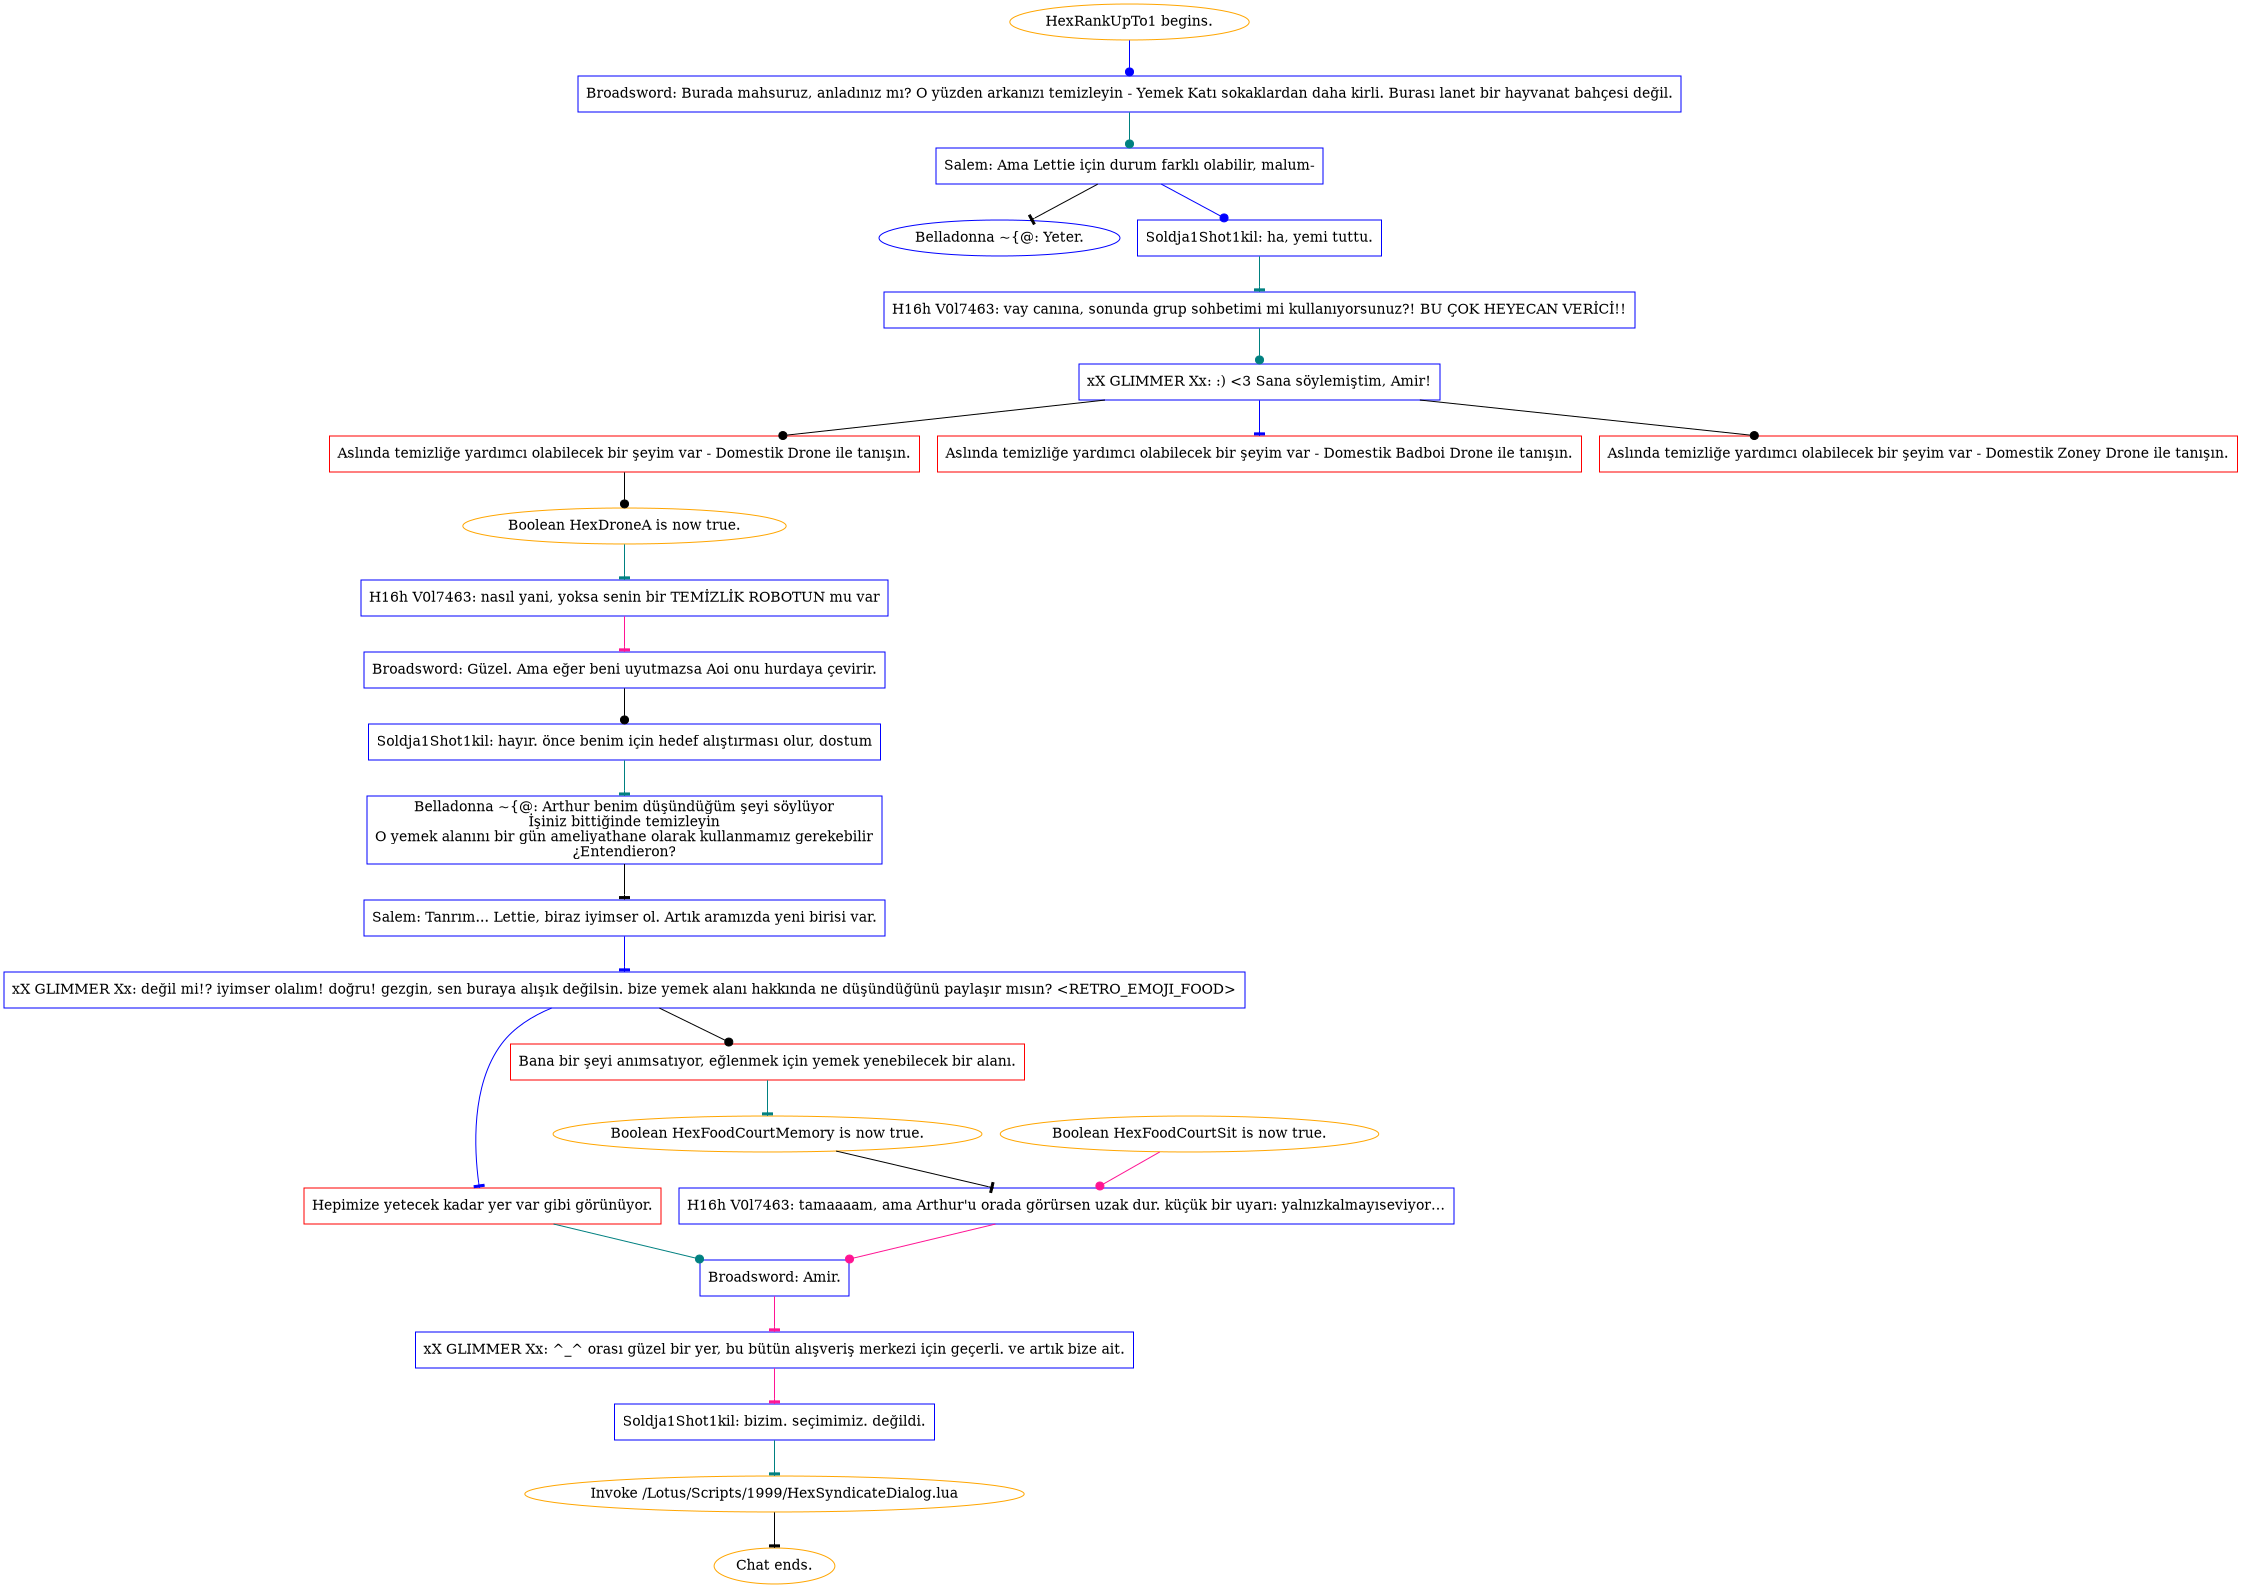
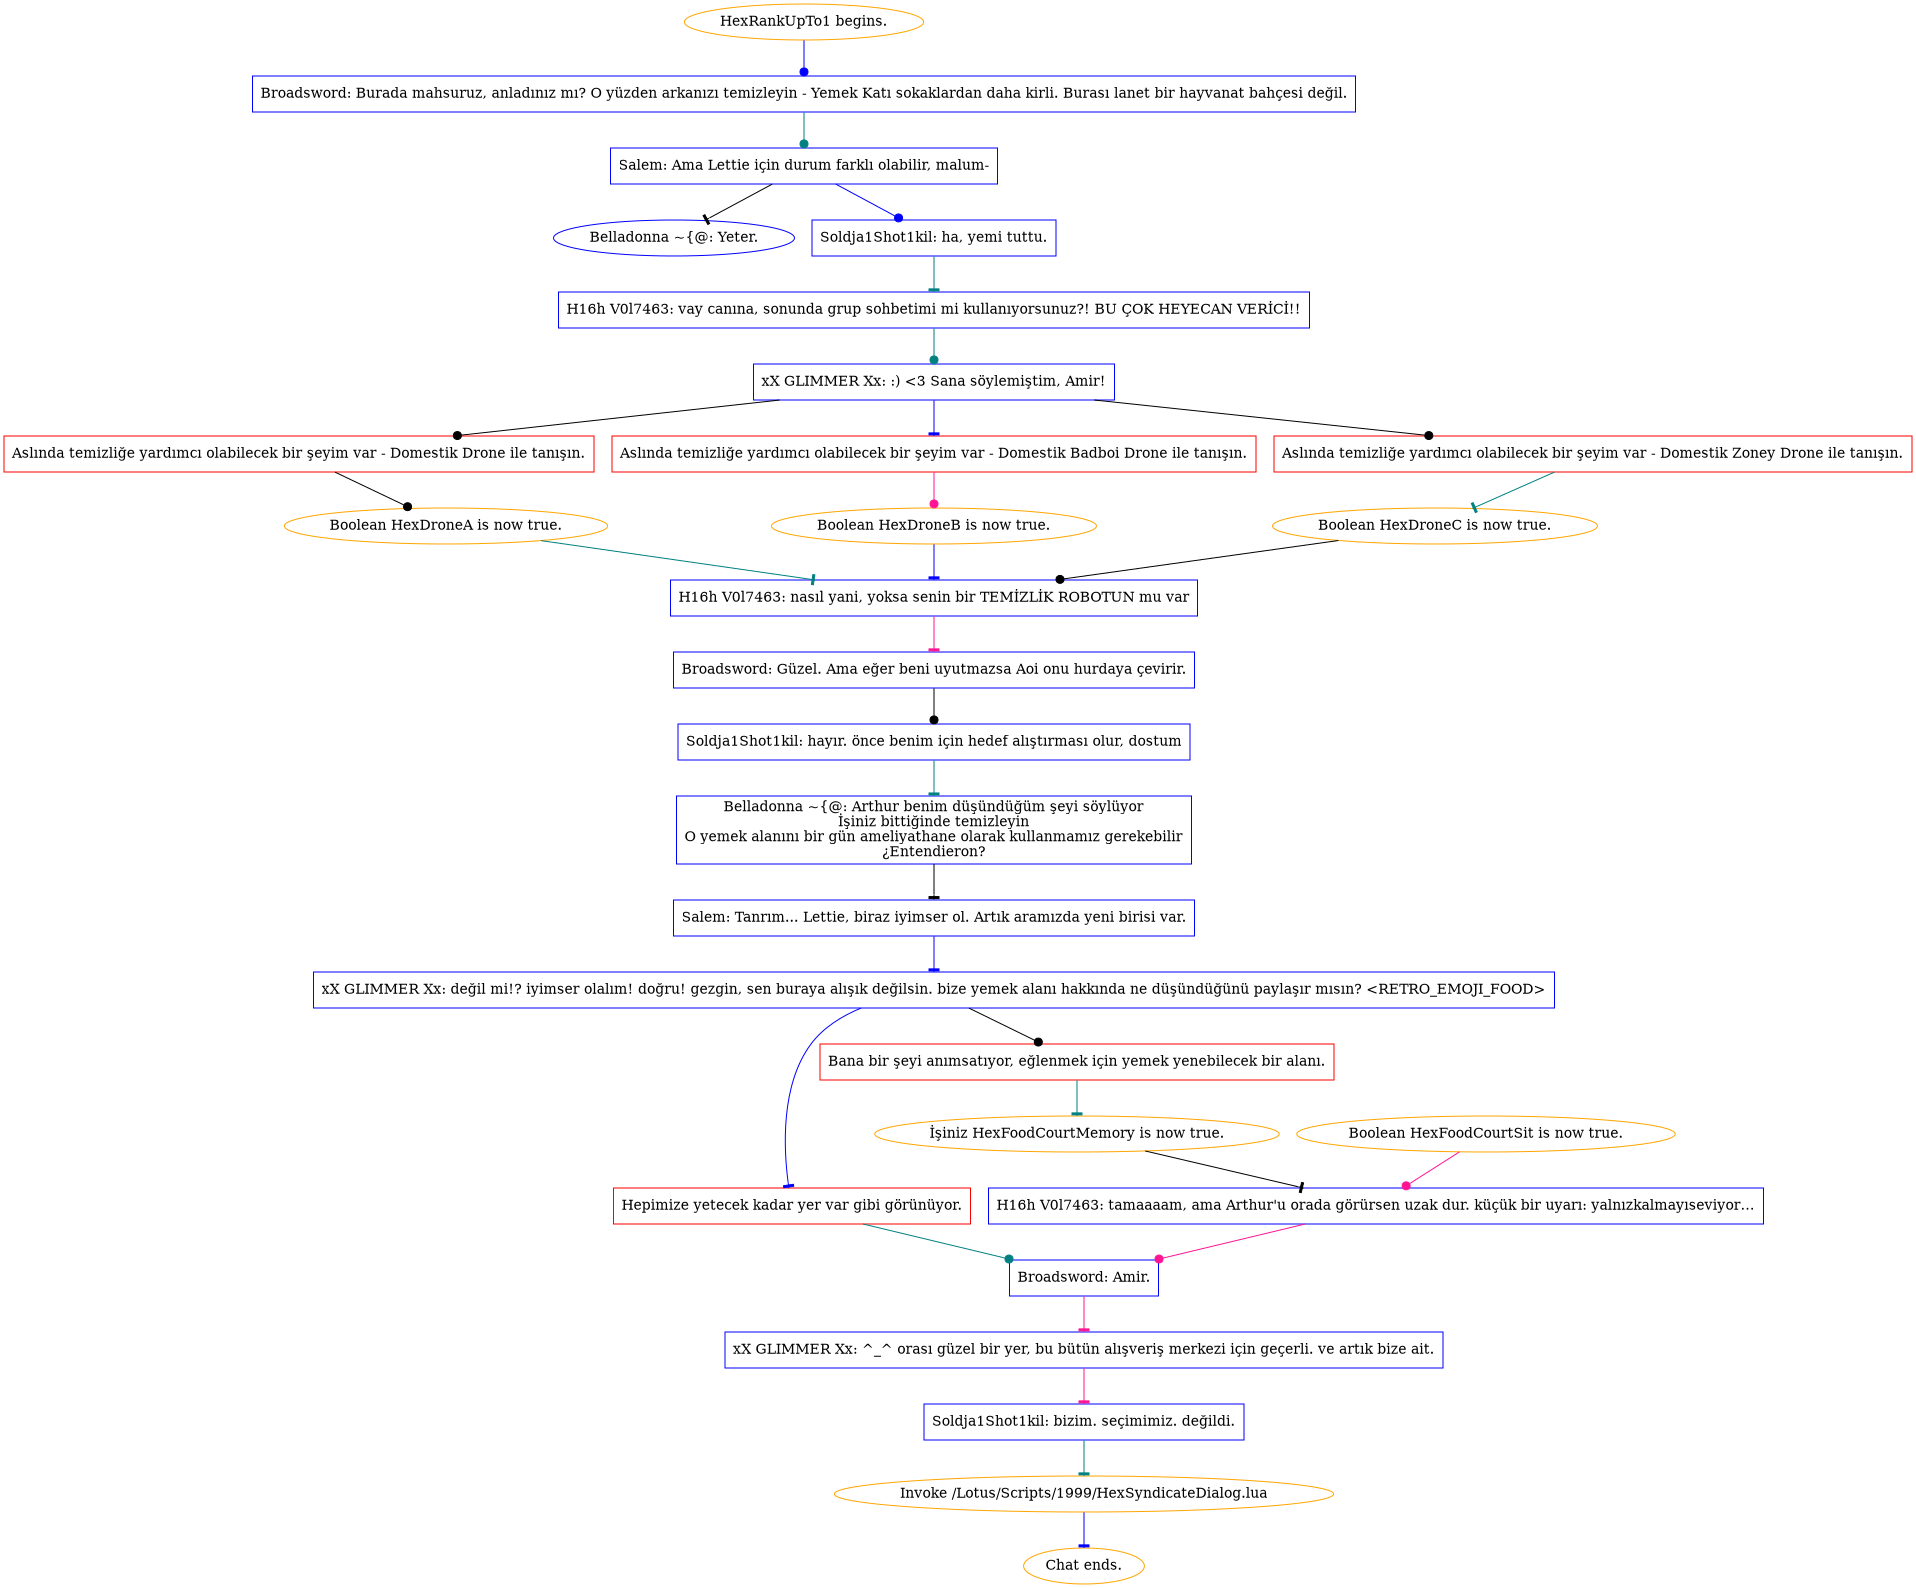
none -> (934, 526)
none -> (1435, 526)
(768, 1134) -> (1077, 1134)
(774, 1528) -> (1084, 1528)
